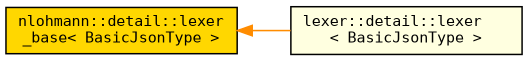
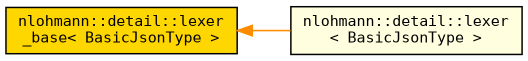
(406, 31) -> (406, 31)
